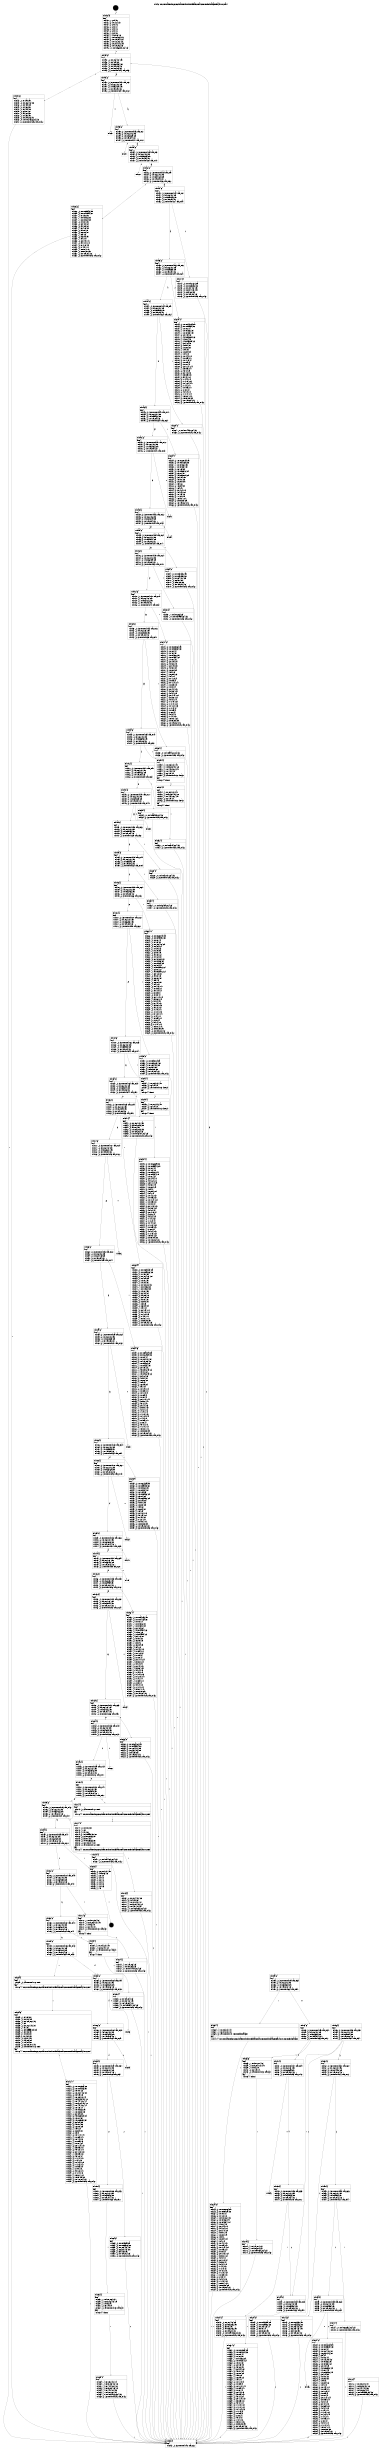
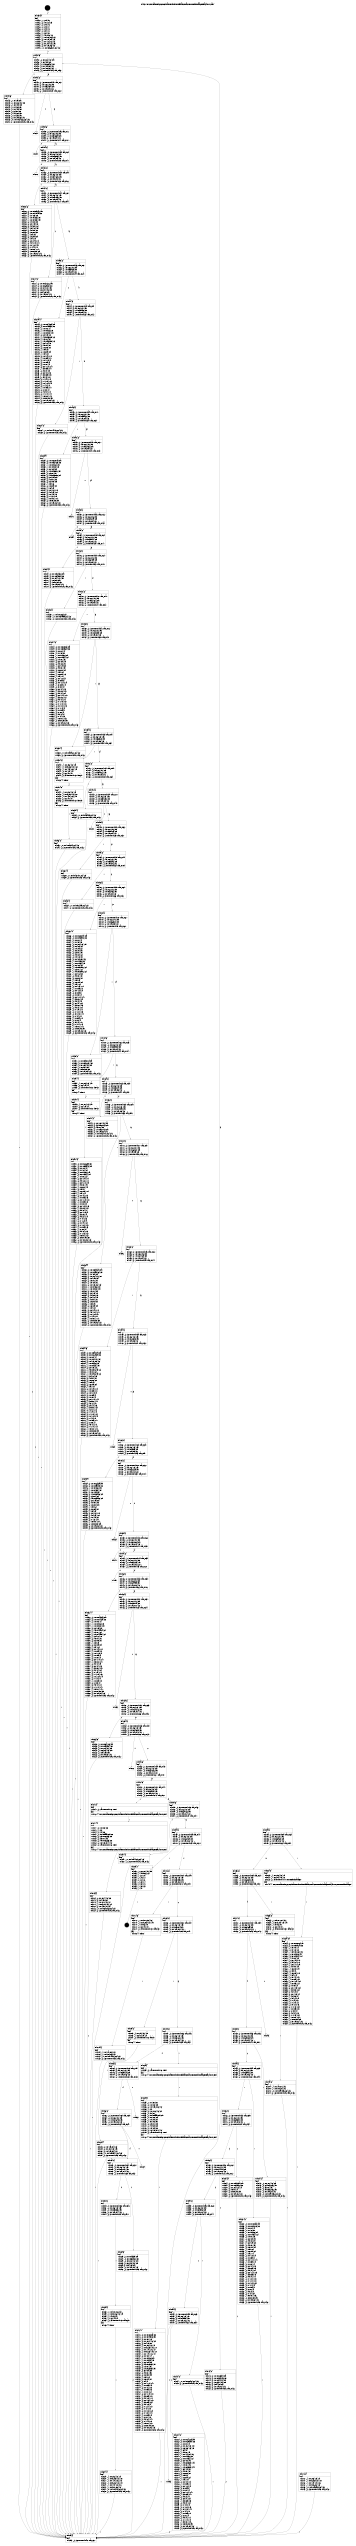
(305, 2154) -> (242, 2094)
